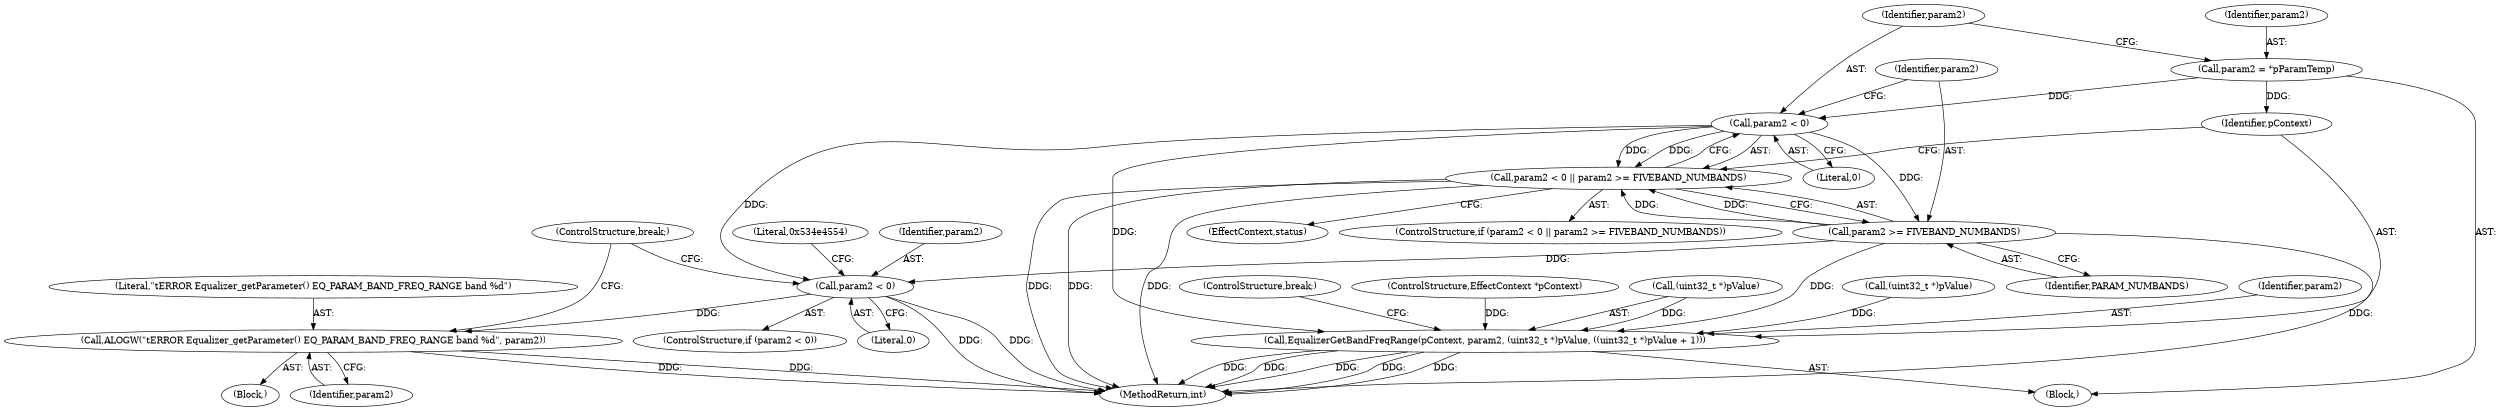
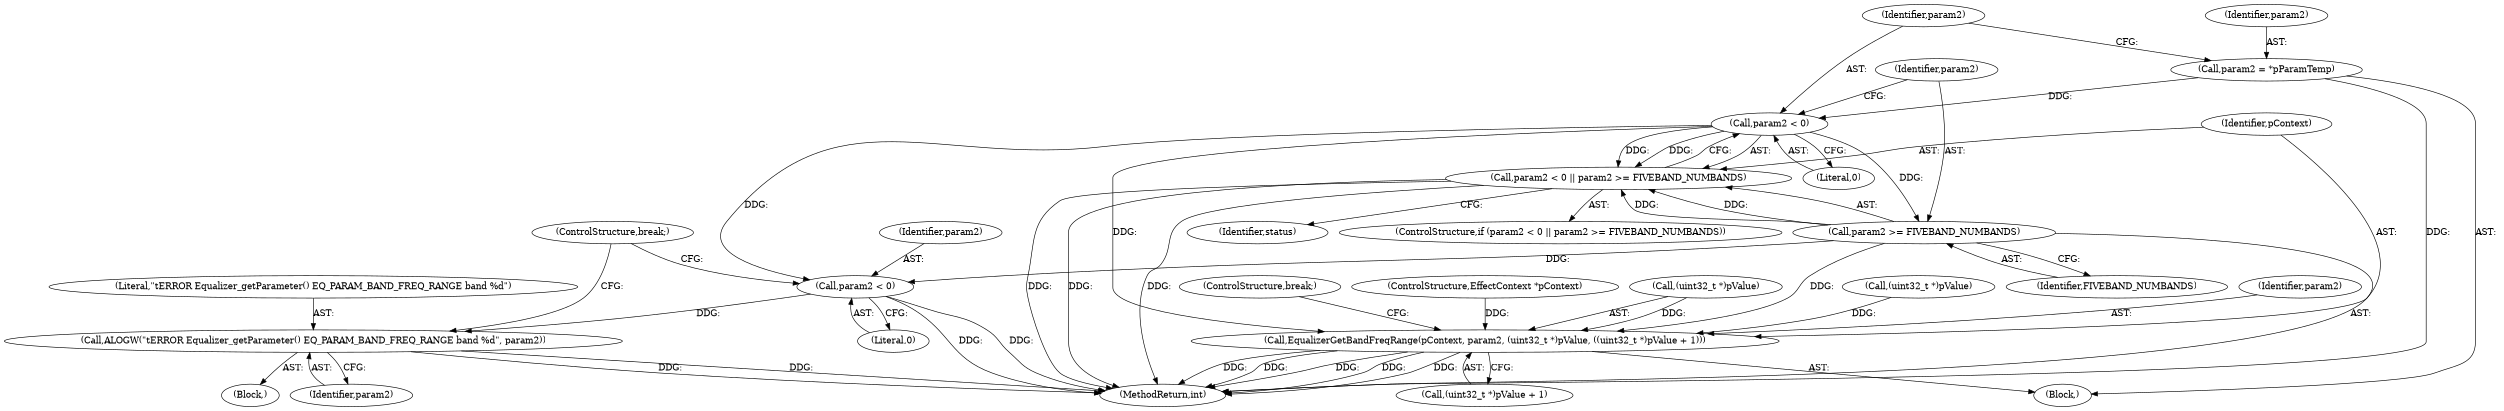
(2267, 94) -> (1995, 375)
(1931, 151) -> (1931, 151)
(1769, 205) -> none
(800, 233) -> none
(1258, 233) -> (1258, 233)
(2117, 287) -> (2117, 287)
(2362, 314) -> (2362, 314)
(740, 341) -> none
none -> (1485, 395)
